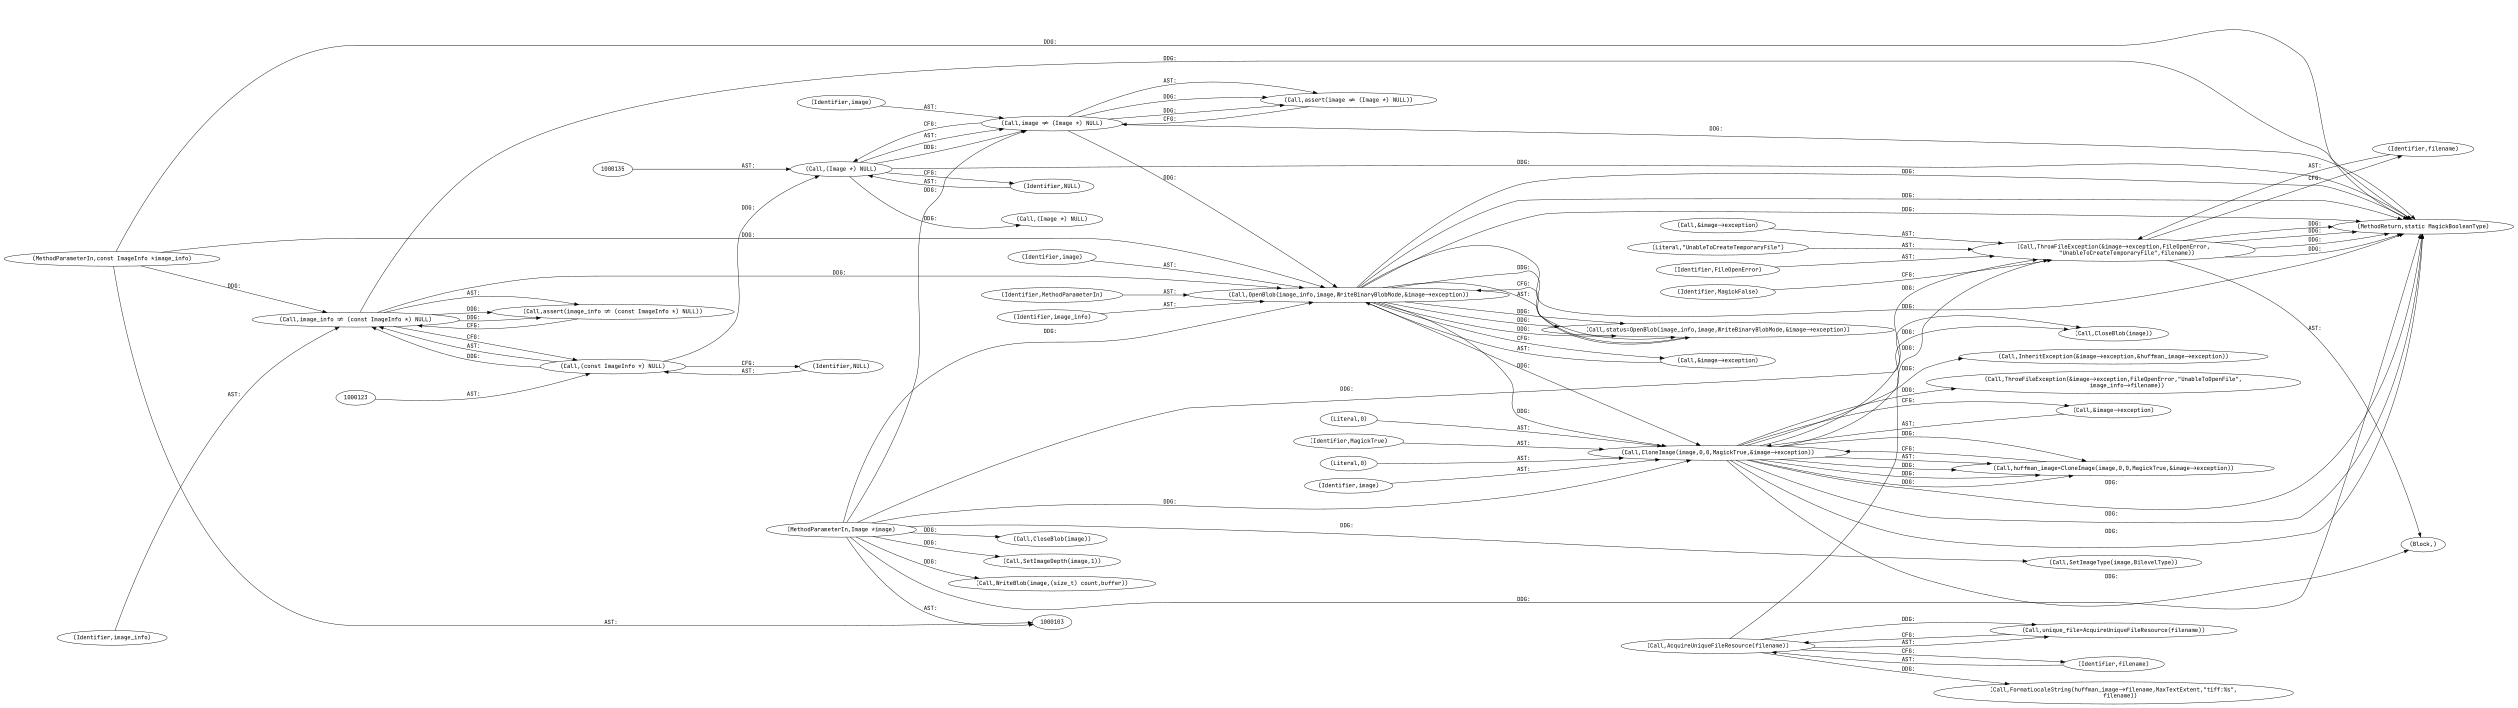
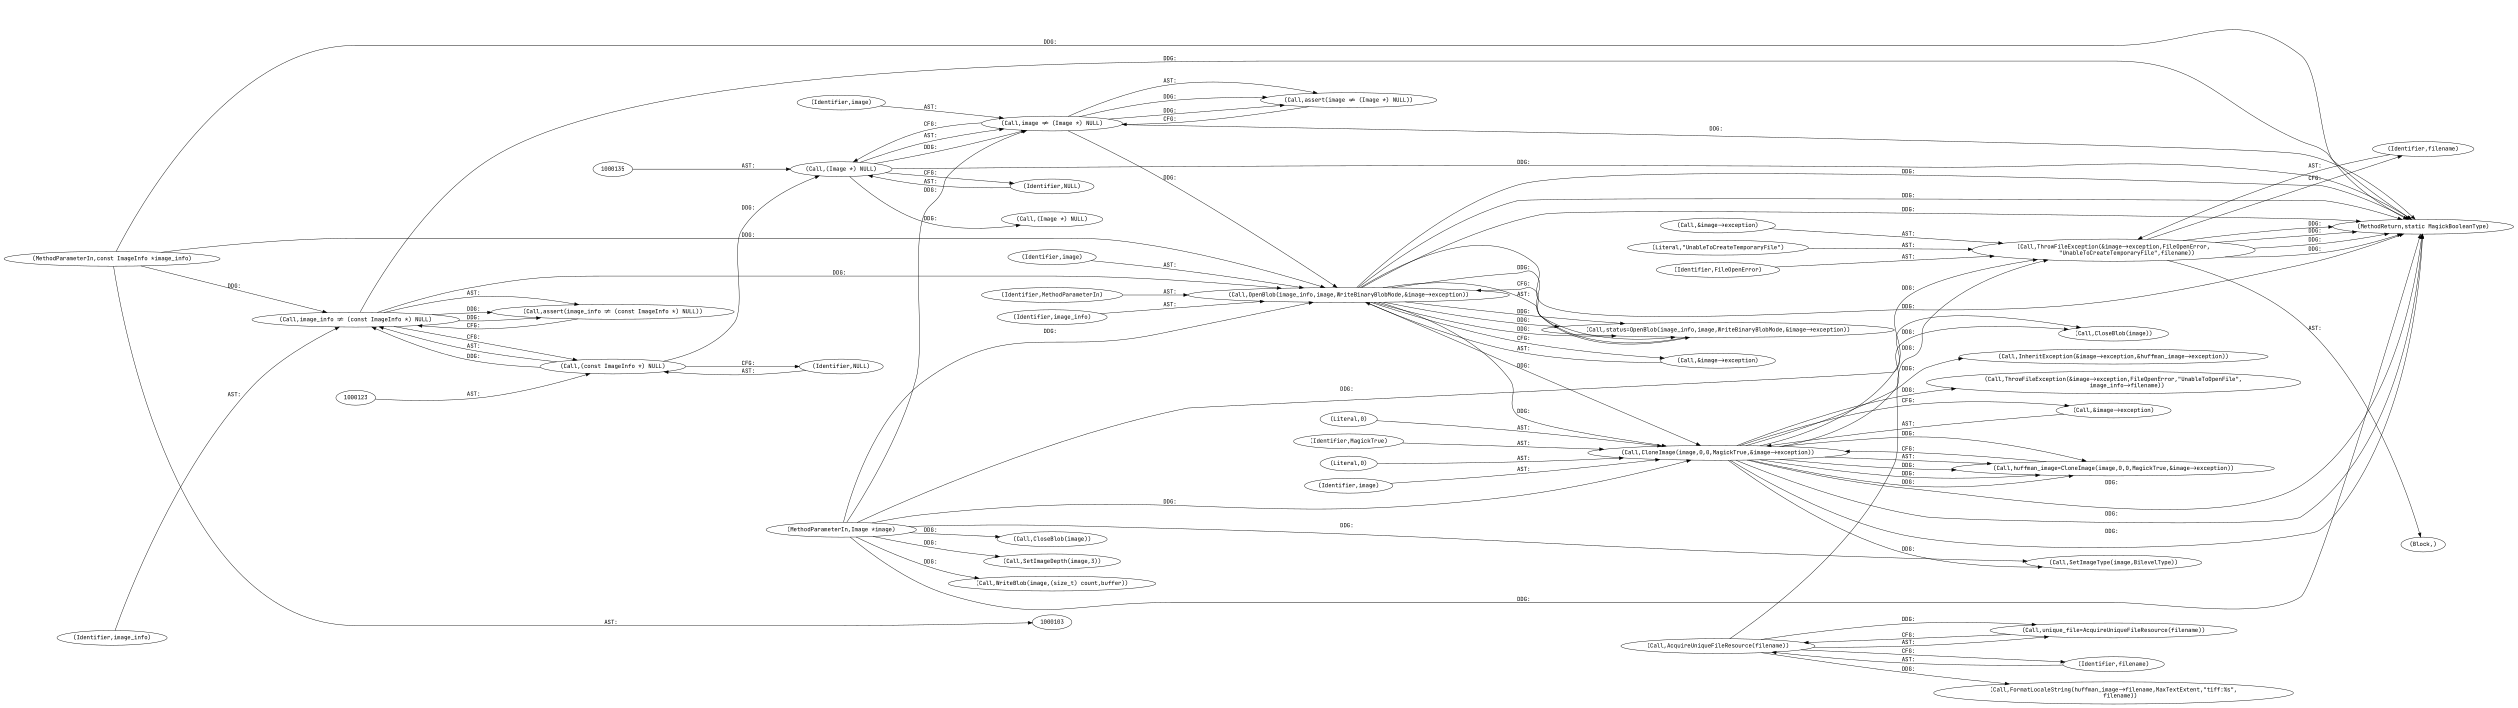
(1718, 292) -> none
(1052, 561) -> (1052, 561)
(2068, 605) -> (1873, 543)
(923, 611) -> none
